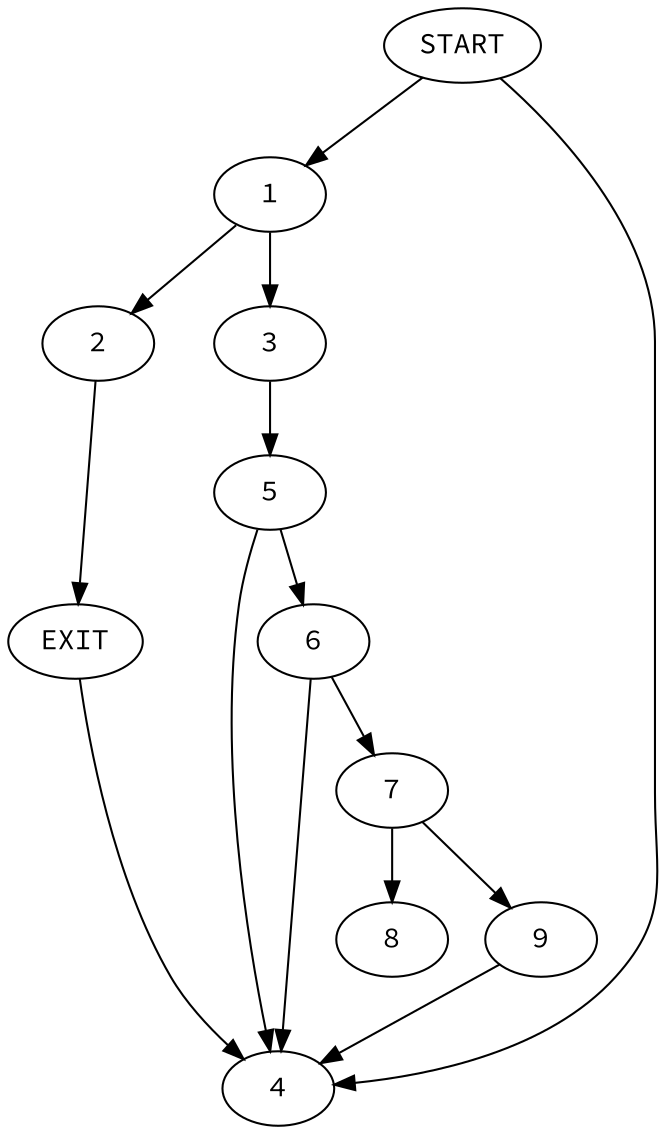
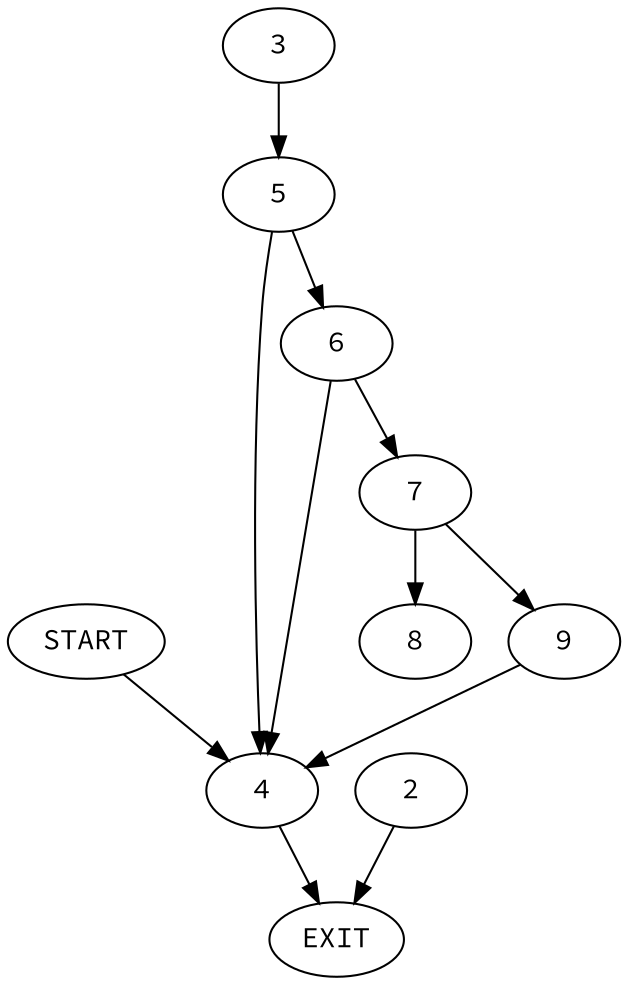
(270, 195) -> none
(126, 875) -> (294, 855)
